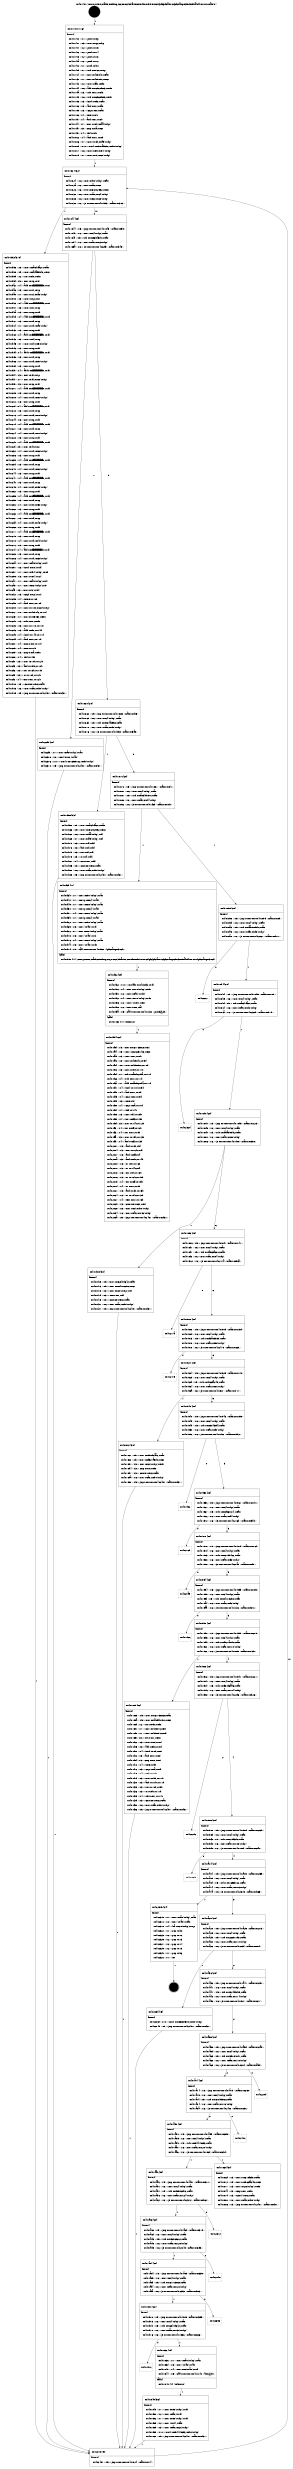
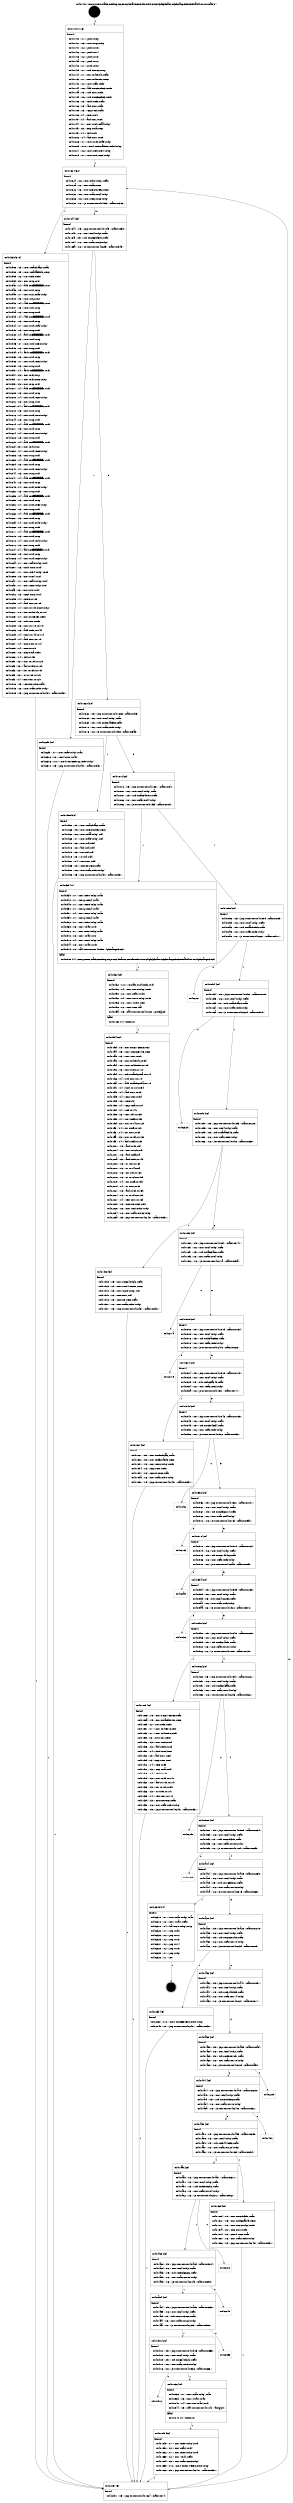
none -> (242, 2393)
